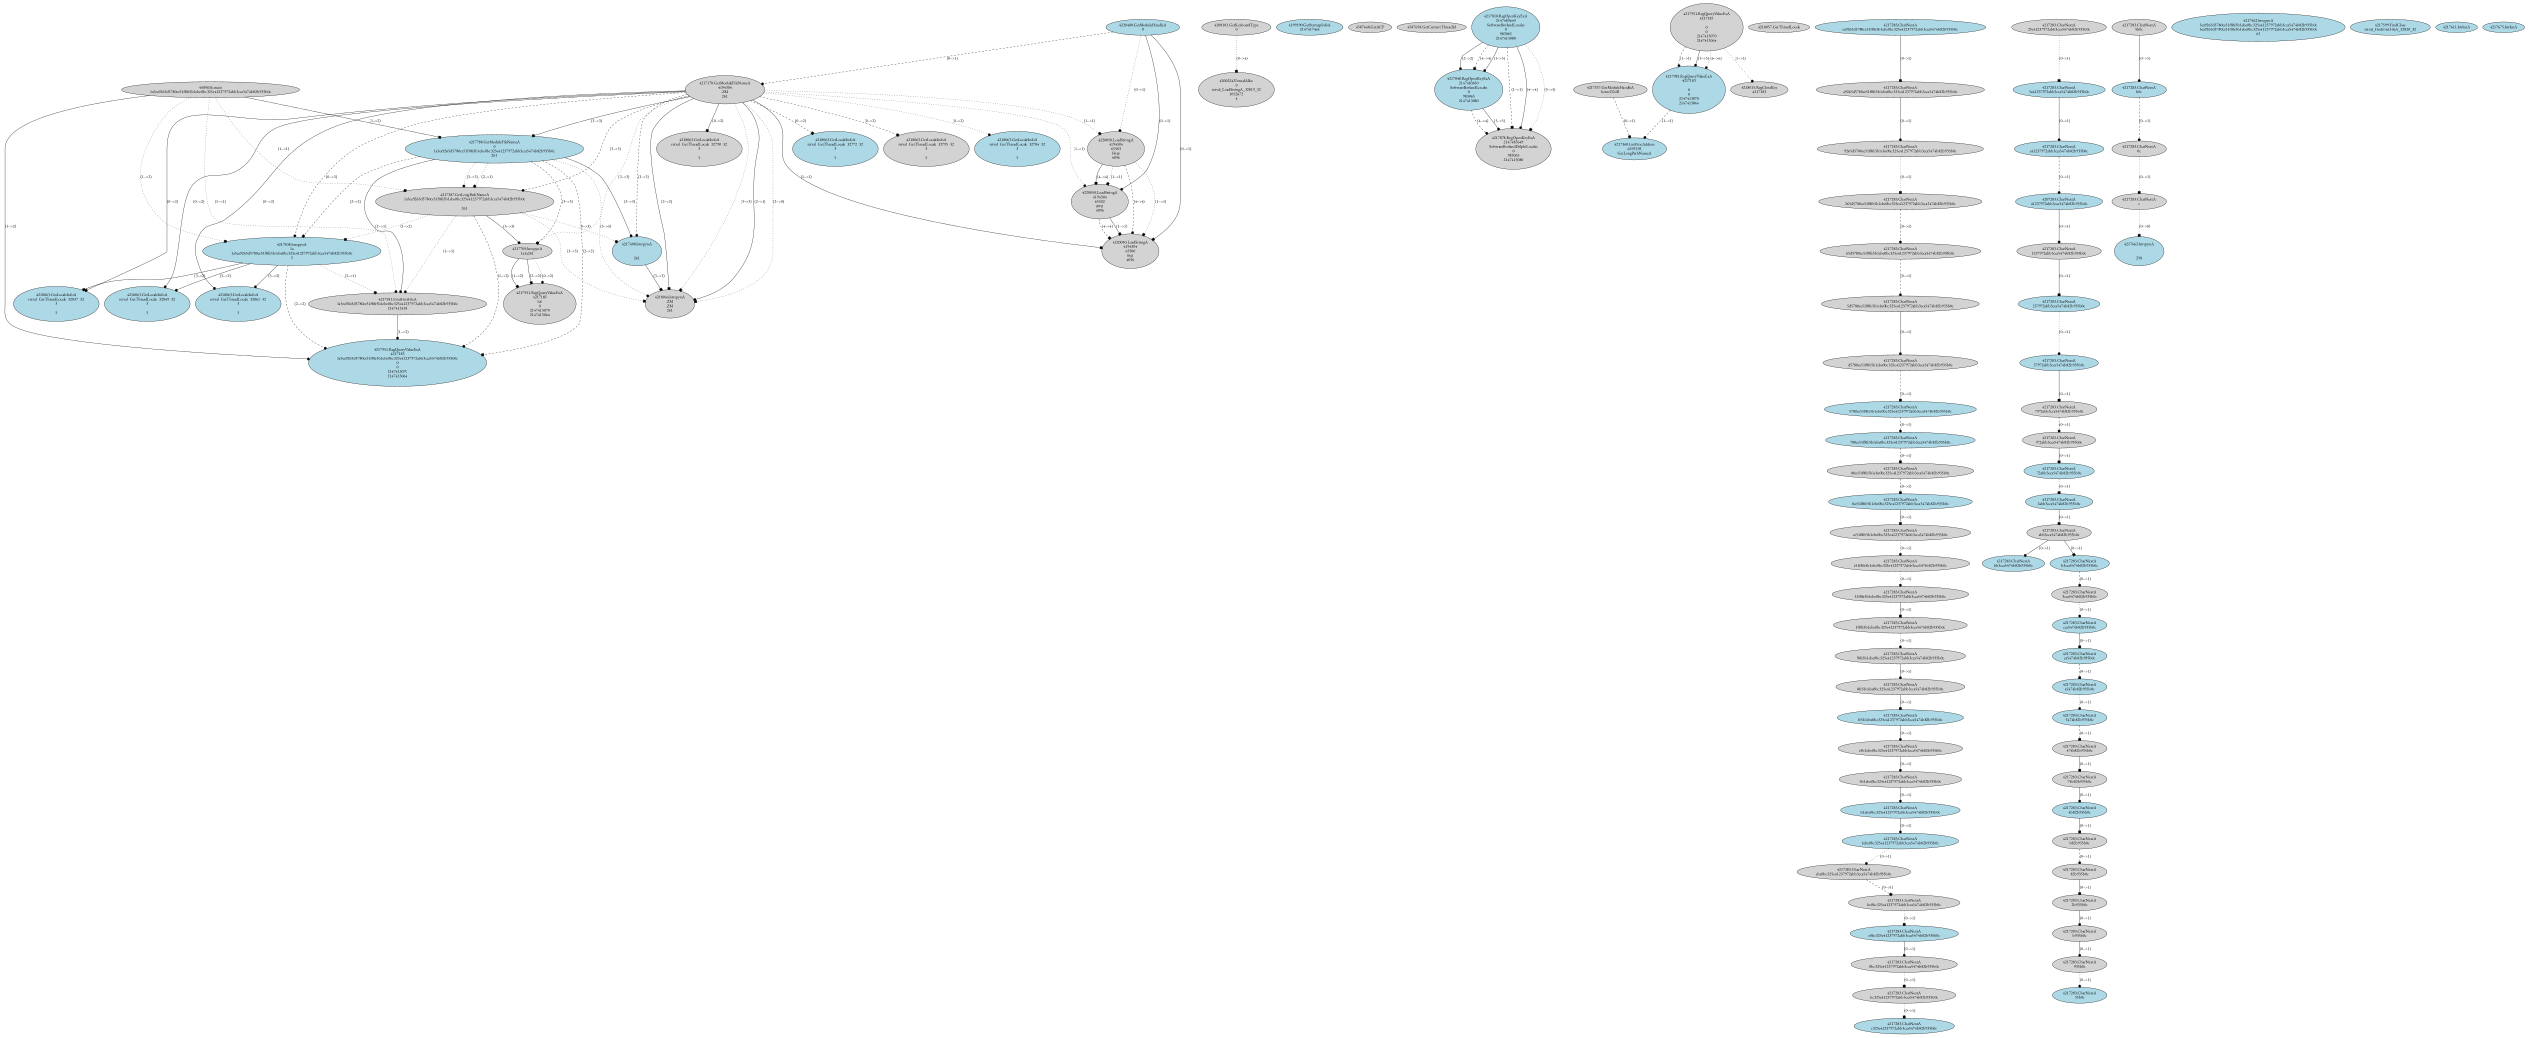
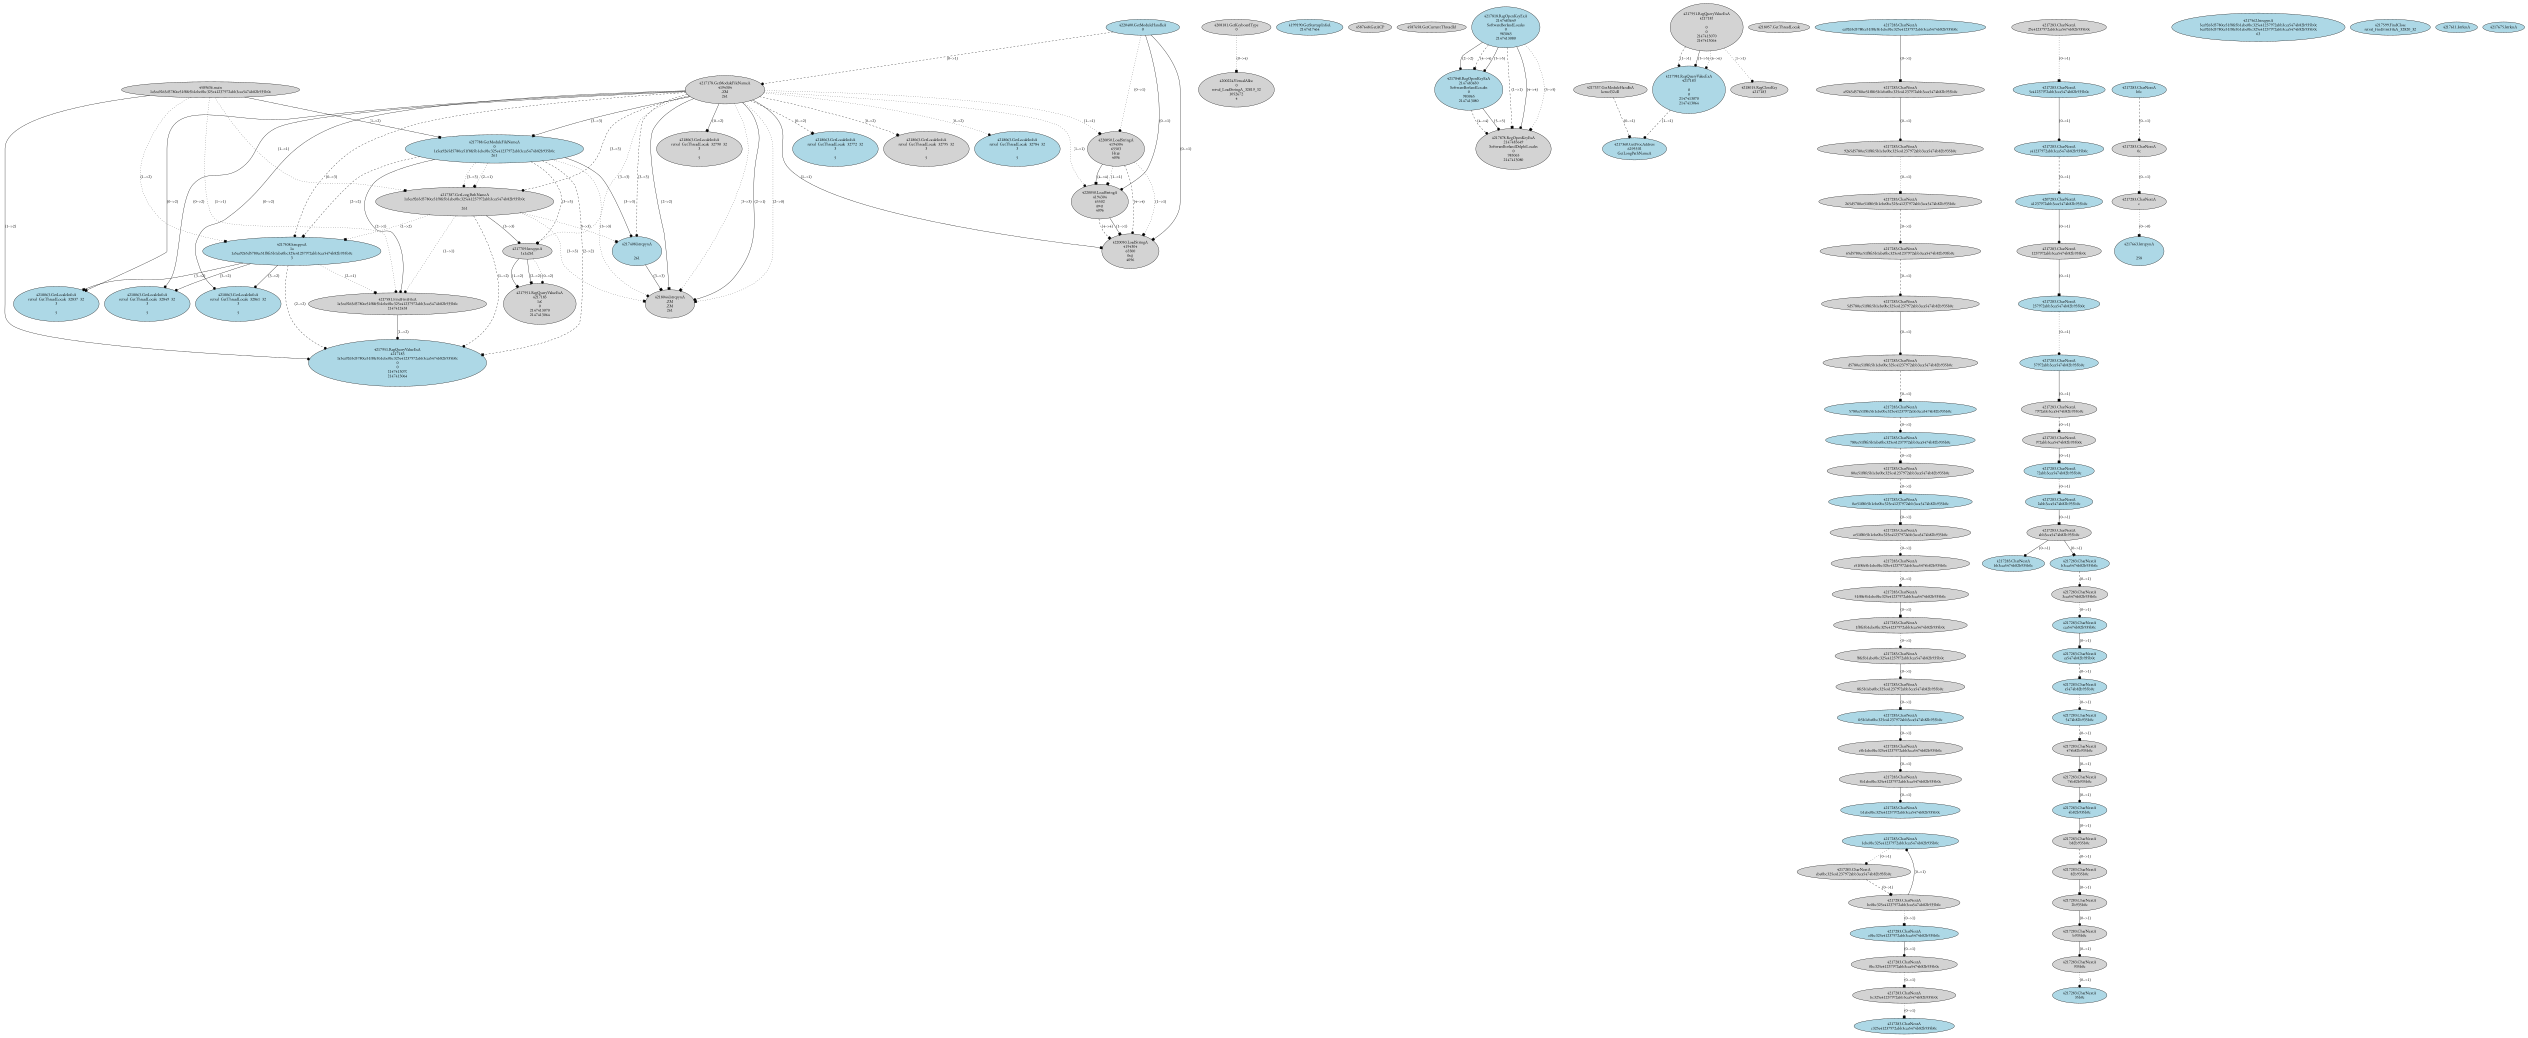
(2139, 27) -> none
(1900, 824) -> (1914, 873)
